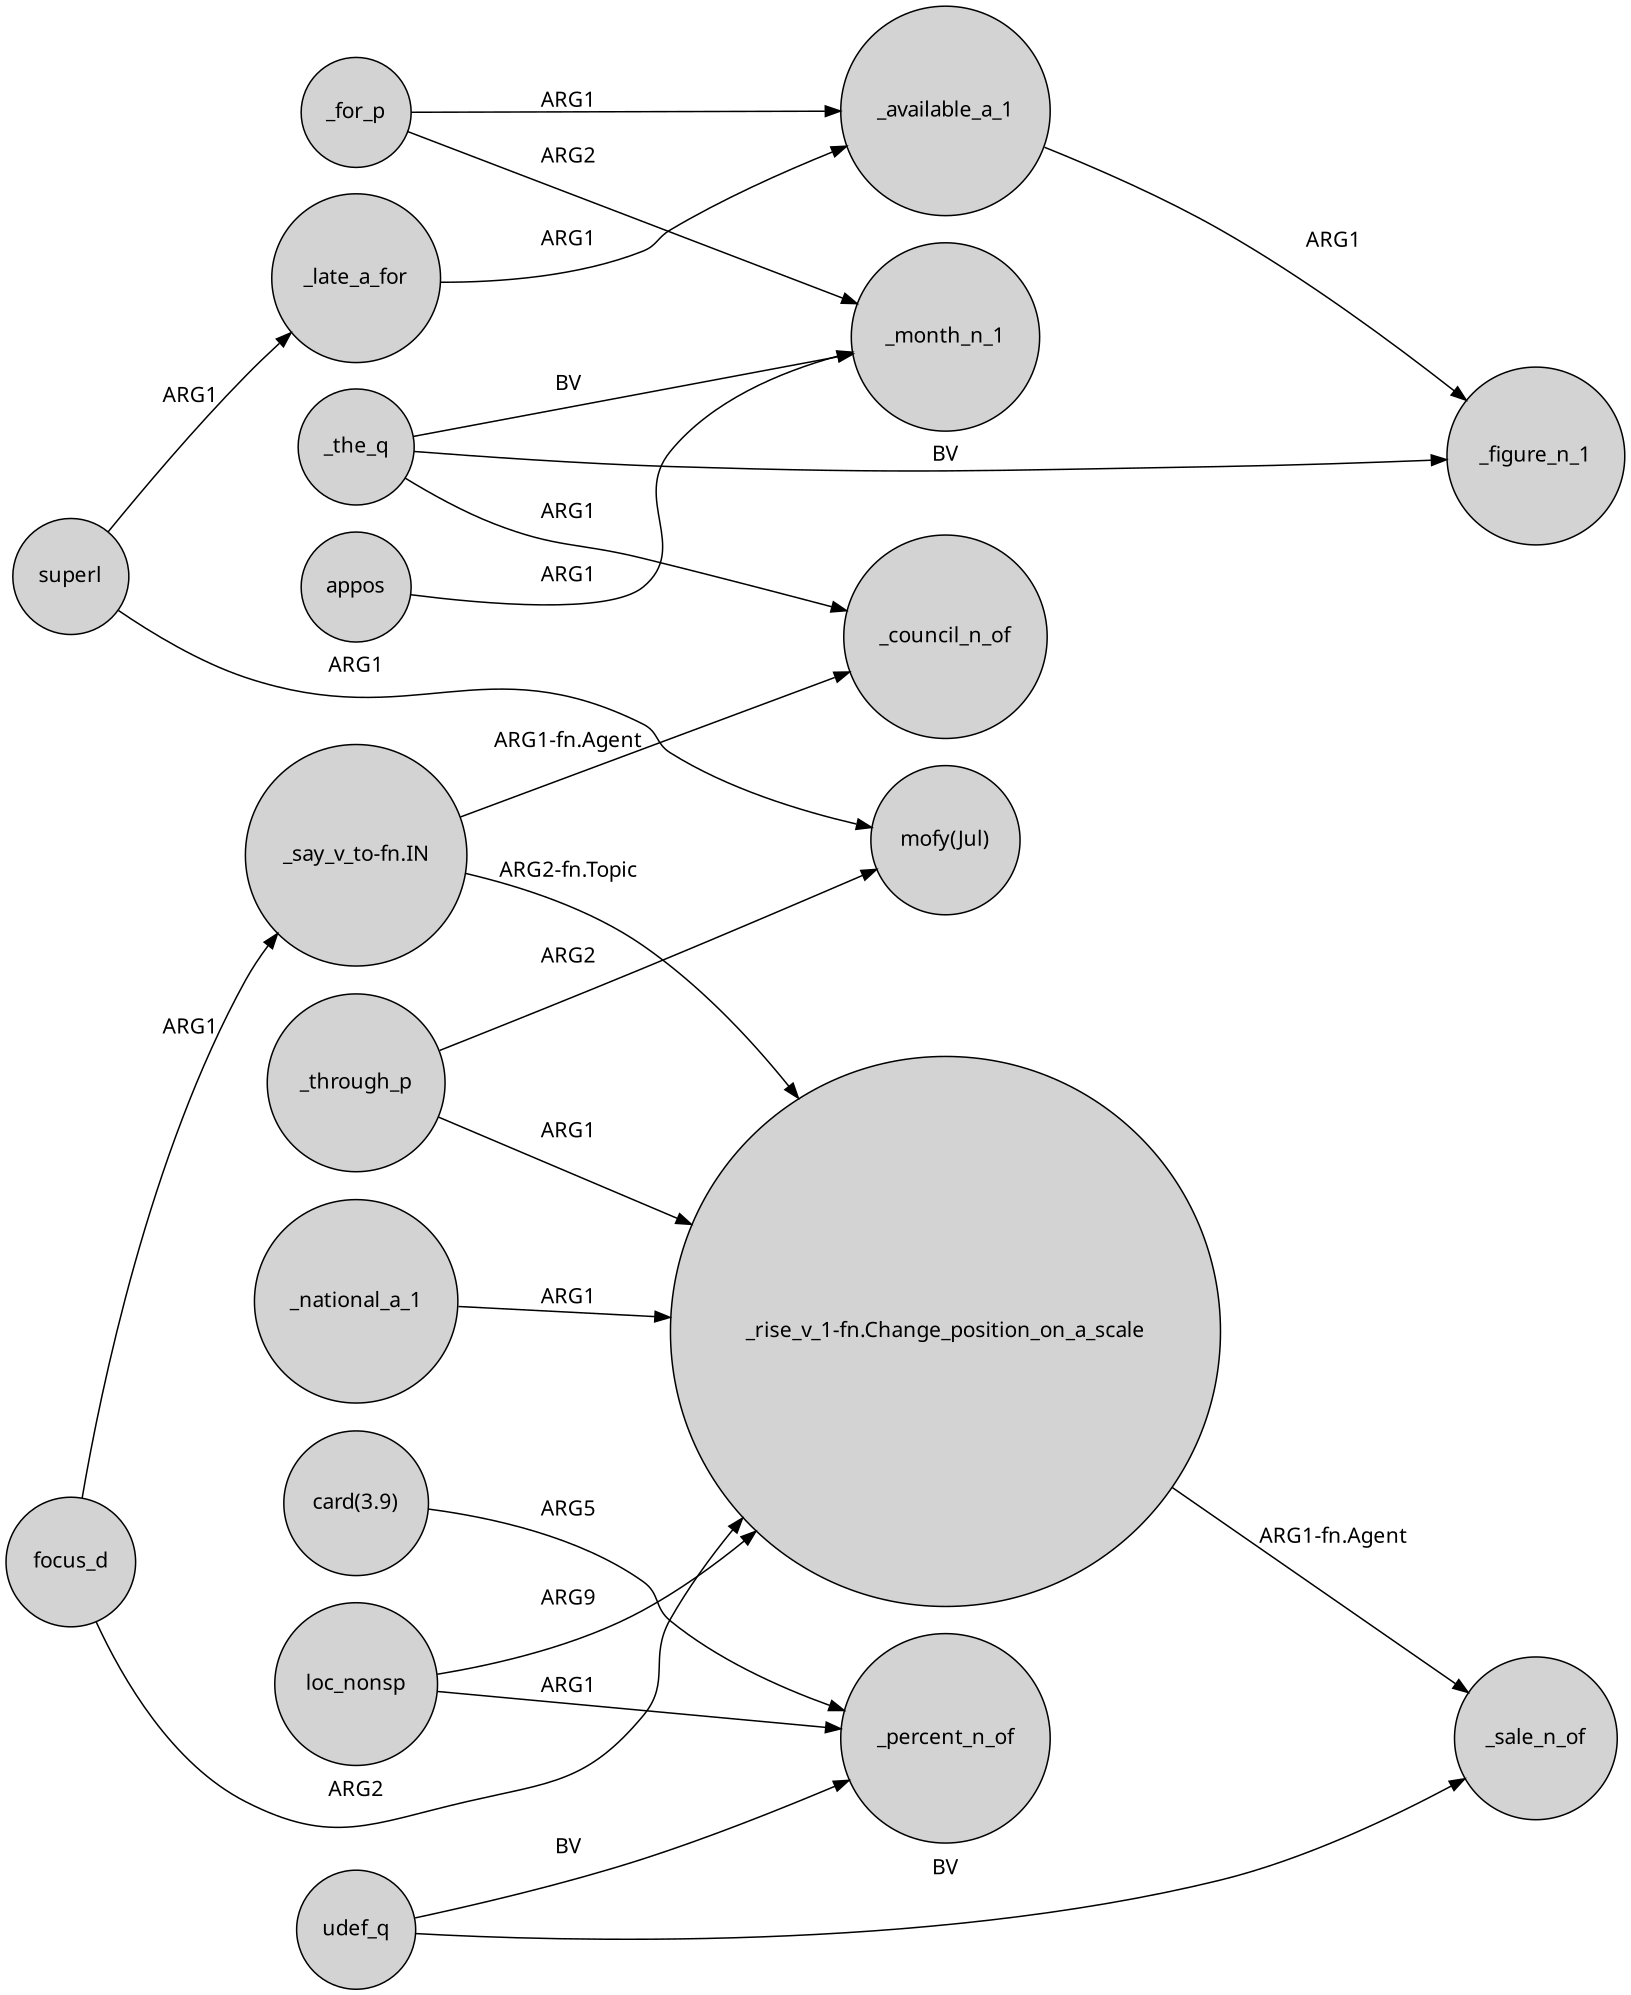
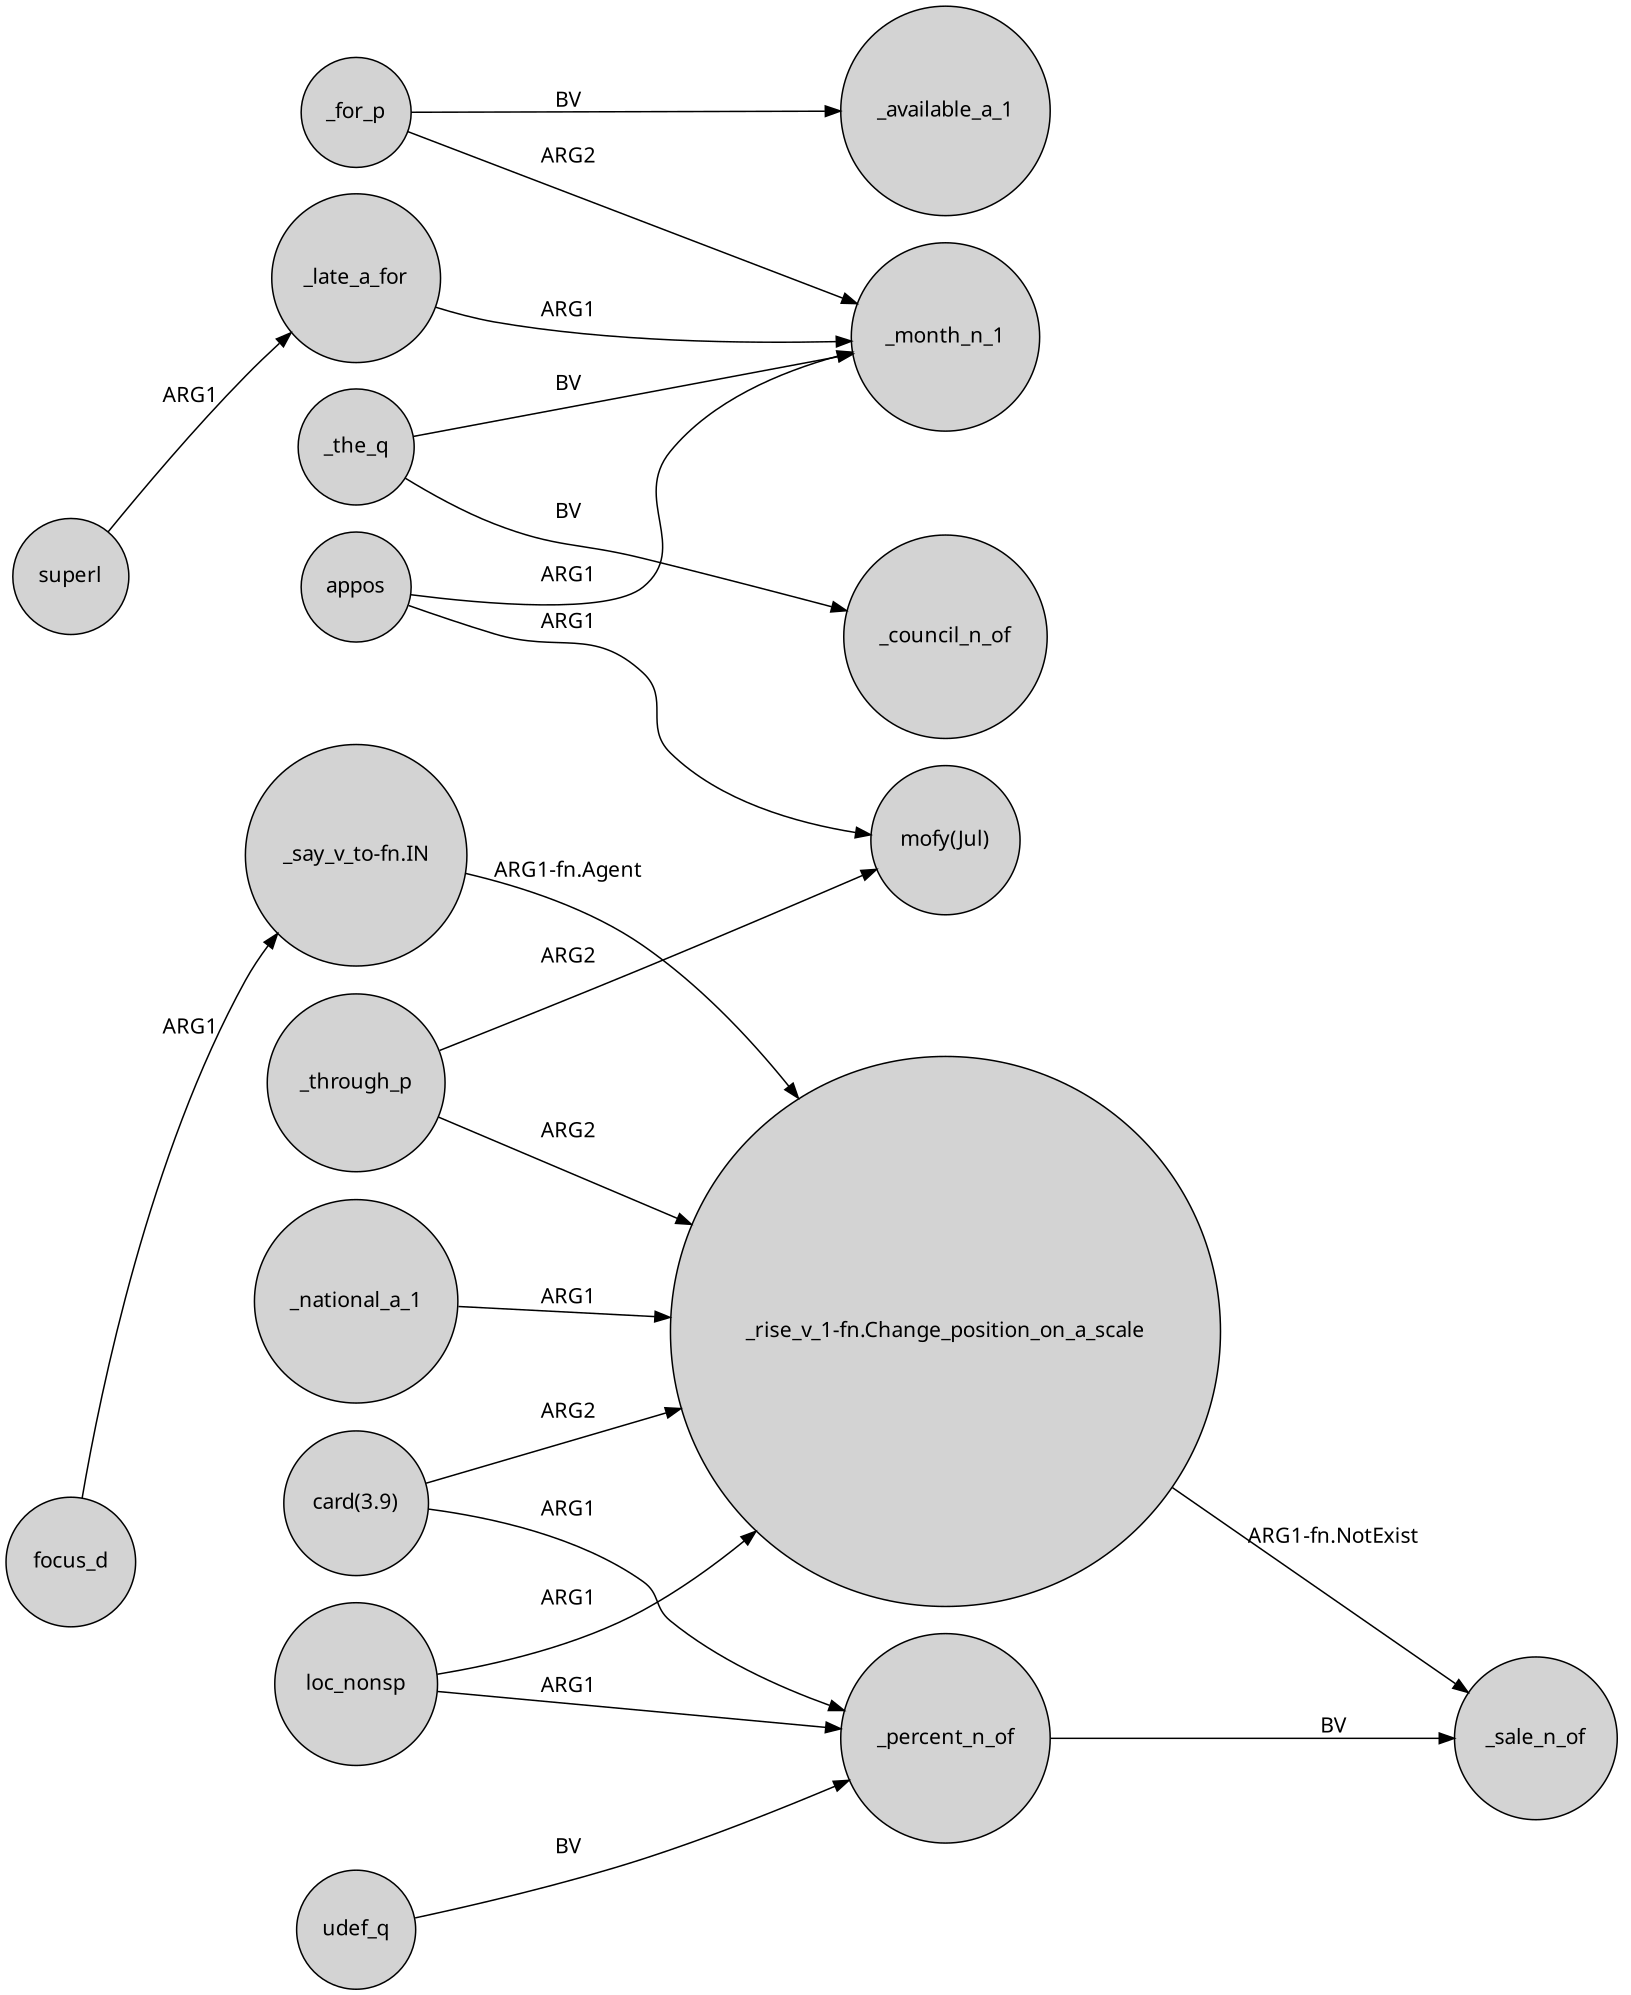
(569, 101) -> (569, 101)
(647, 249) -> (634, 338)
(1536, 456) -> none
(569, 512) -> (569, 512)
(494, 689) -> (655, 691)
(648, 747) -> none
(569, 871) -> (569, 871)
(569, 1132) -> (569, 1132)
(569, 1510) -> (569, 1510)
(1334, 1537) -> (1334, 1537)
(569, 1599) -> (569, 1599)
(441, 1808) -> (546, 1448)
(945, 1924) -> (1245, 1738)
